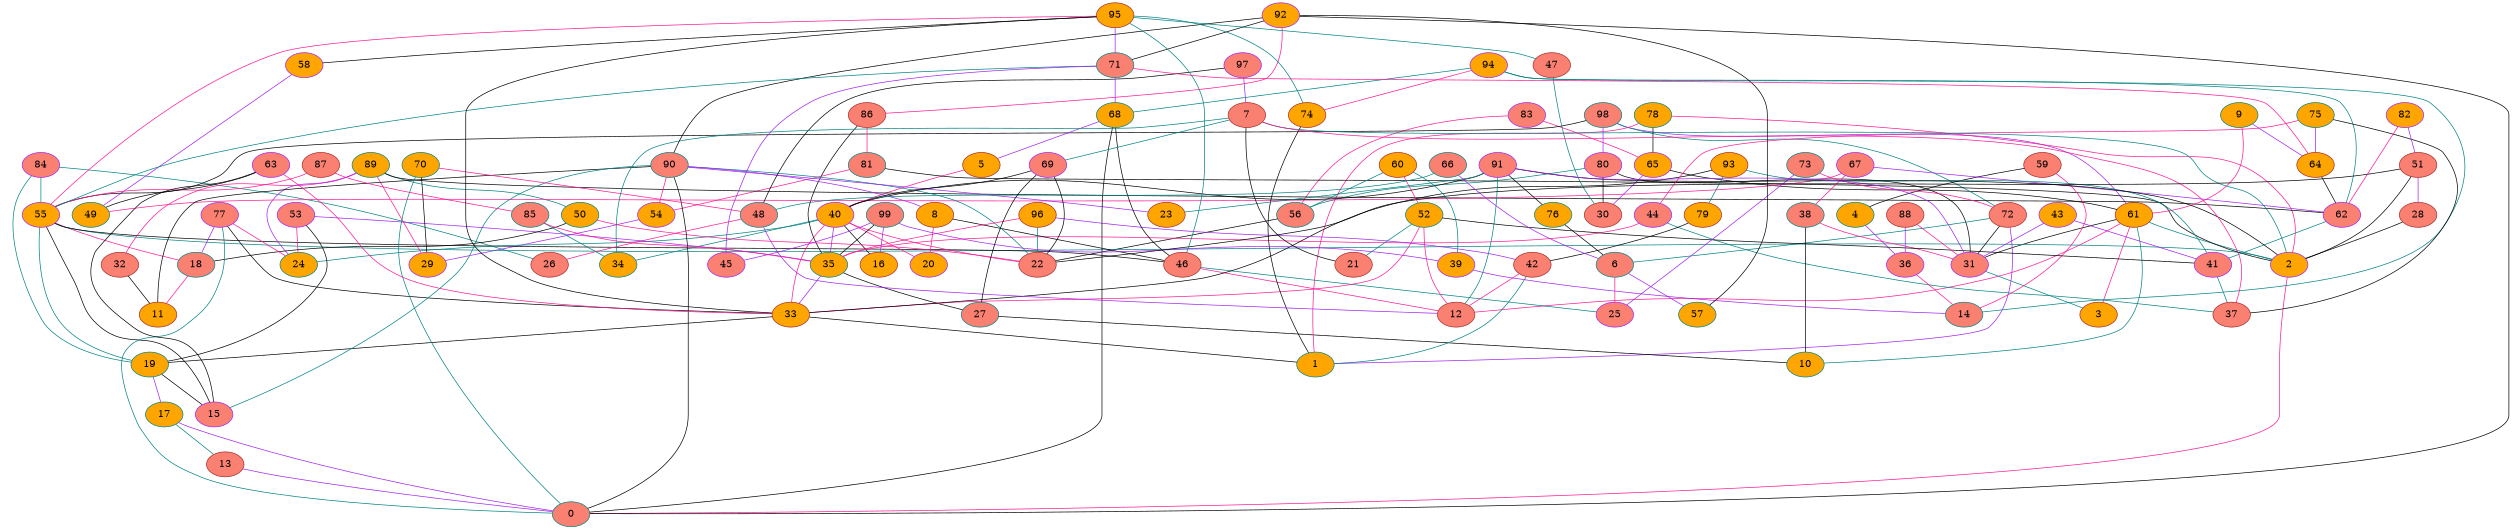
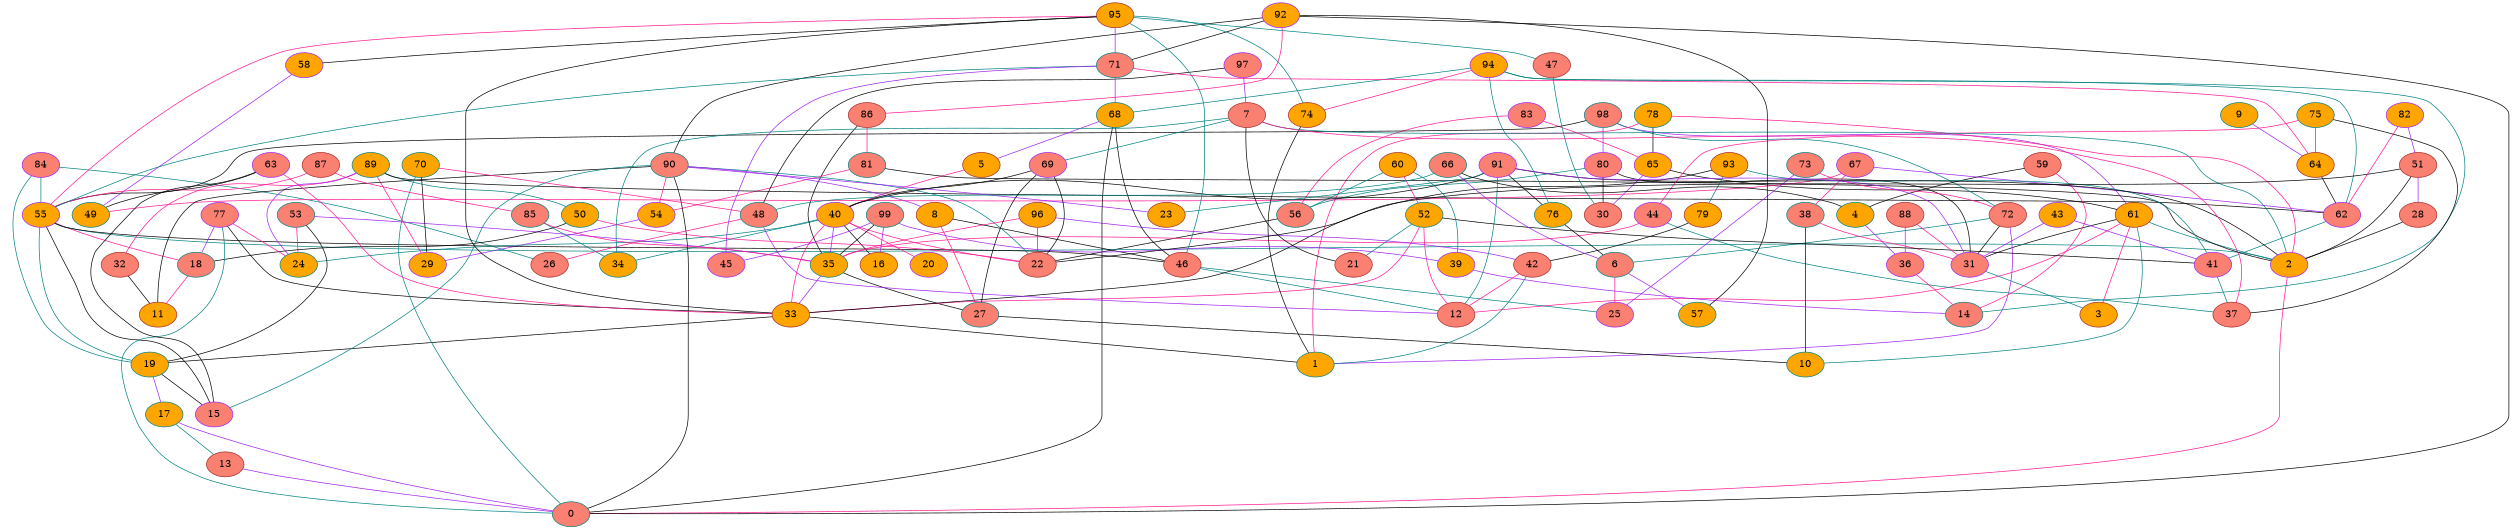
none -> (1516, 144)
none -> (1652, 190)
(2220, 191) -> none
(296, 215) -> (296, 215)
(932, 240) -> (959, 264)
(1331, 292) -> (1331, 292)
